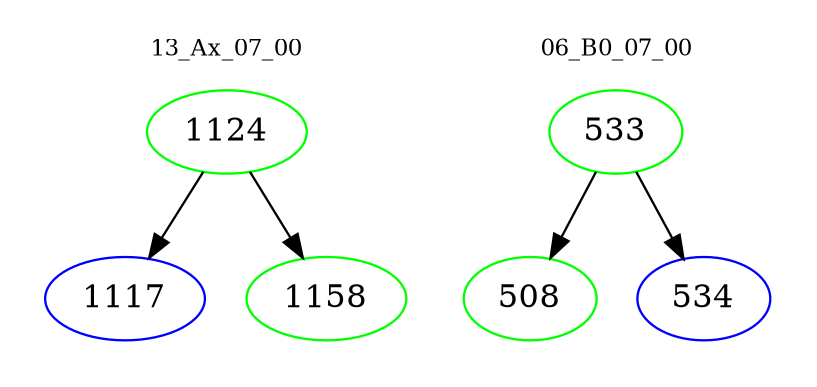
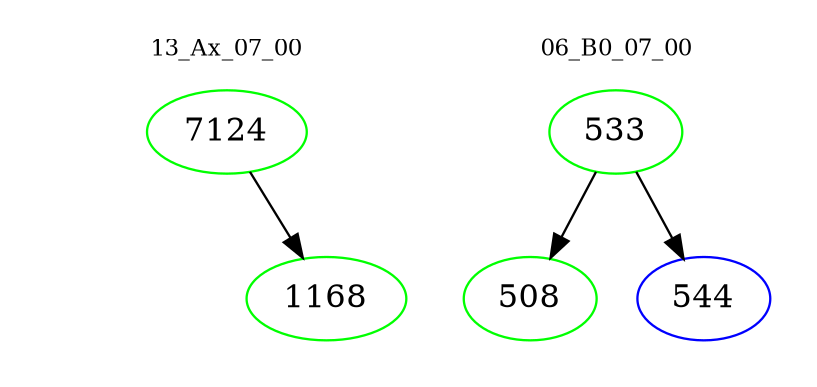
(227, 132) -> (227, 132)
(125, 299) -> none
(326, 299) -> (326, 299)
(704, 299) -> (704, 299)
